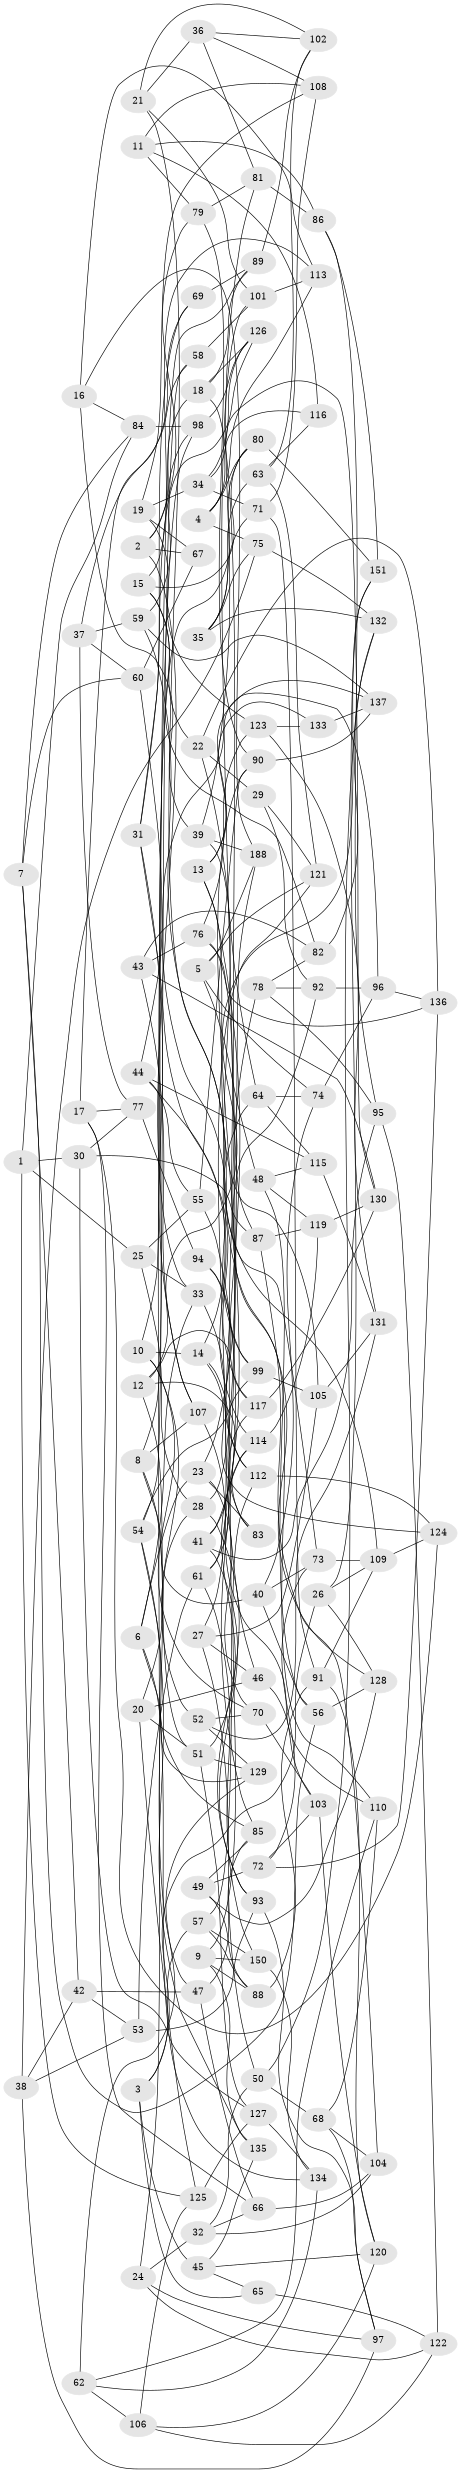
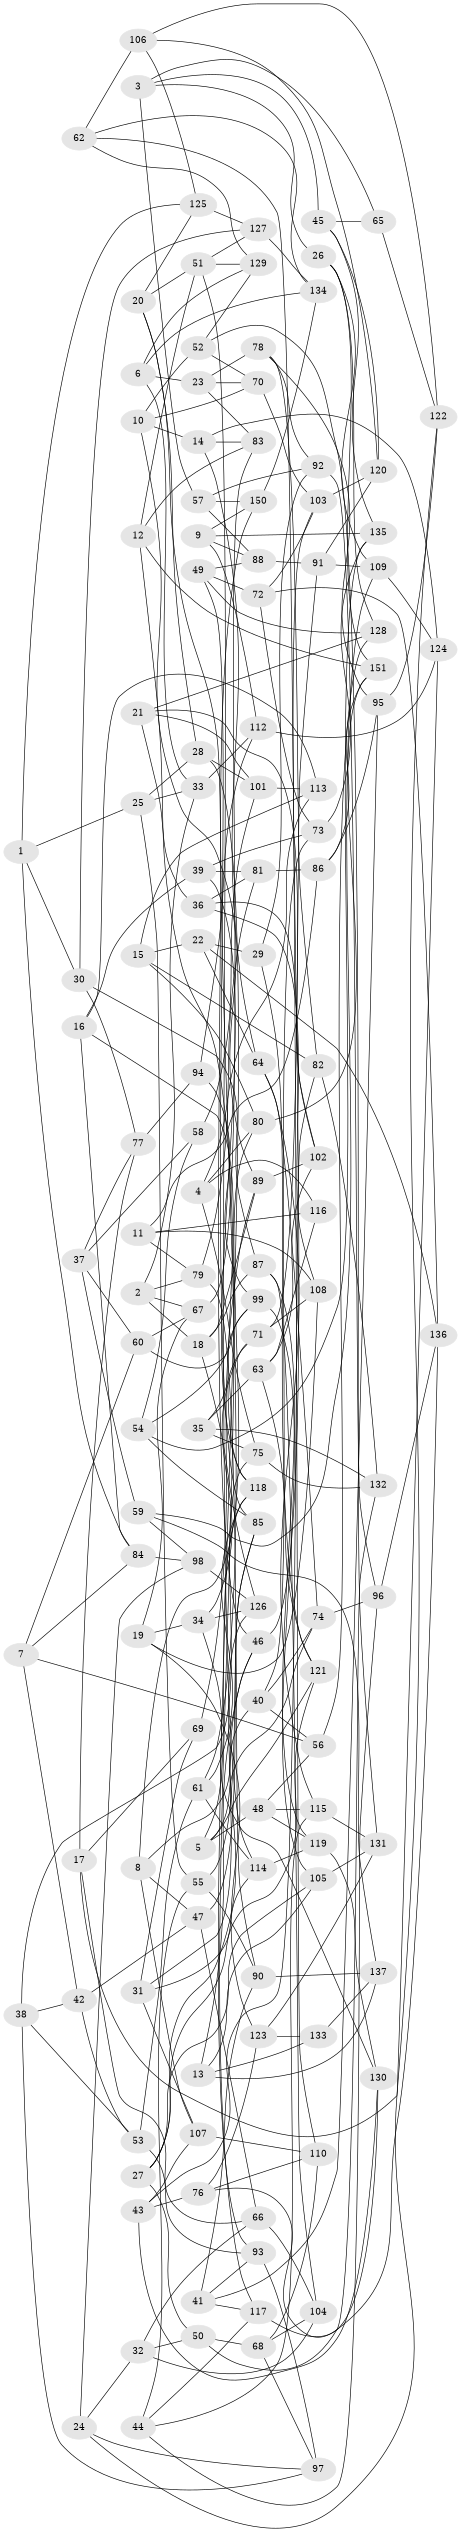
none -> (233, 664)
(258, 855) -> (258, 1489)
(346, 1560) -> (342, 653)
